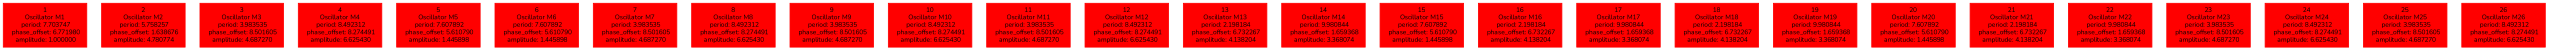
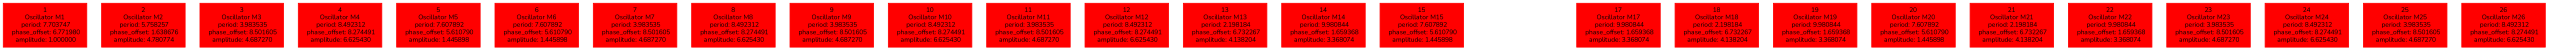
(1520, 25) -> none
